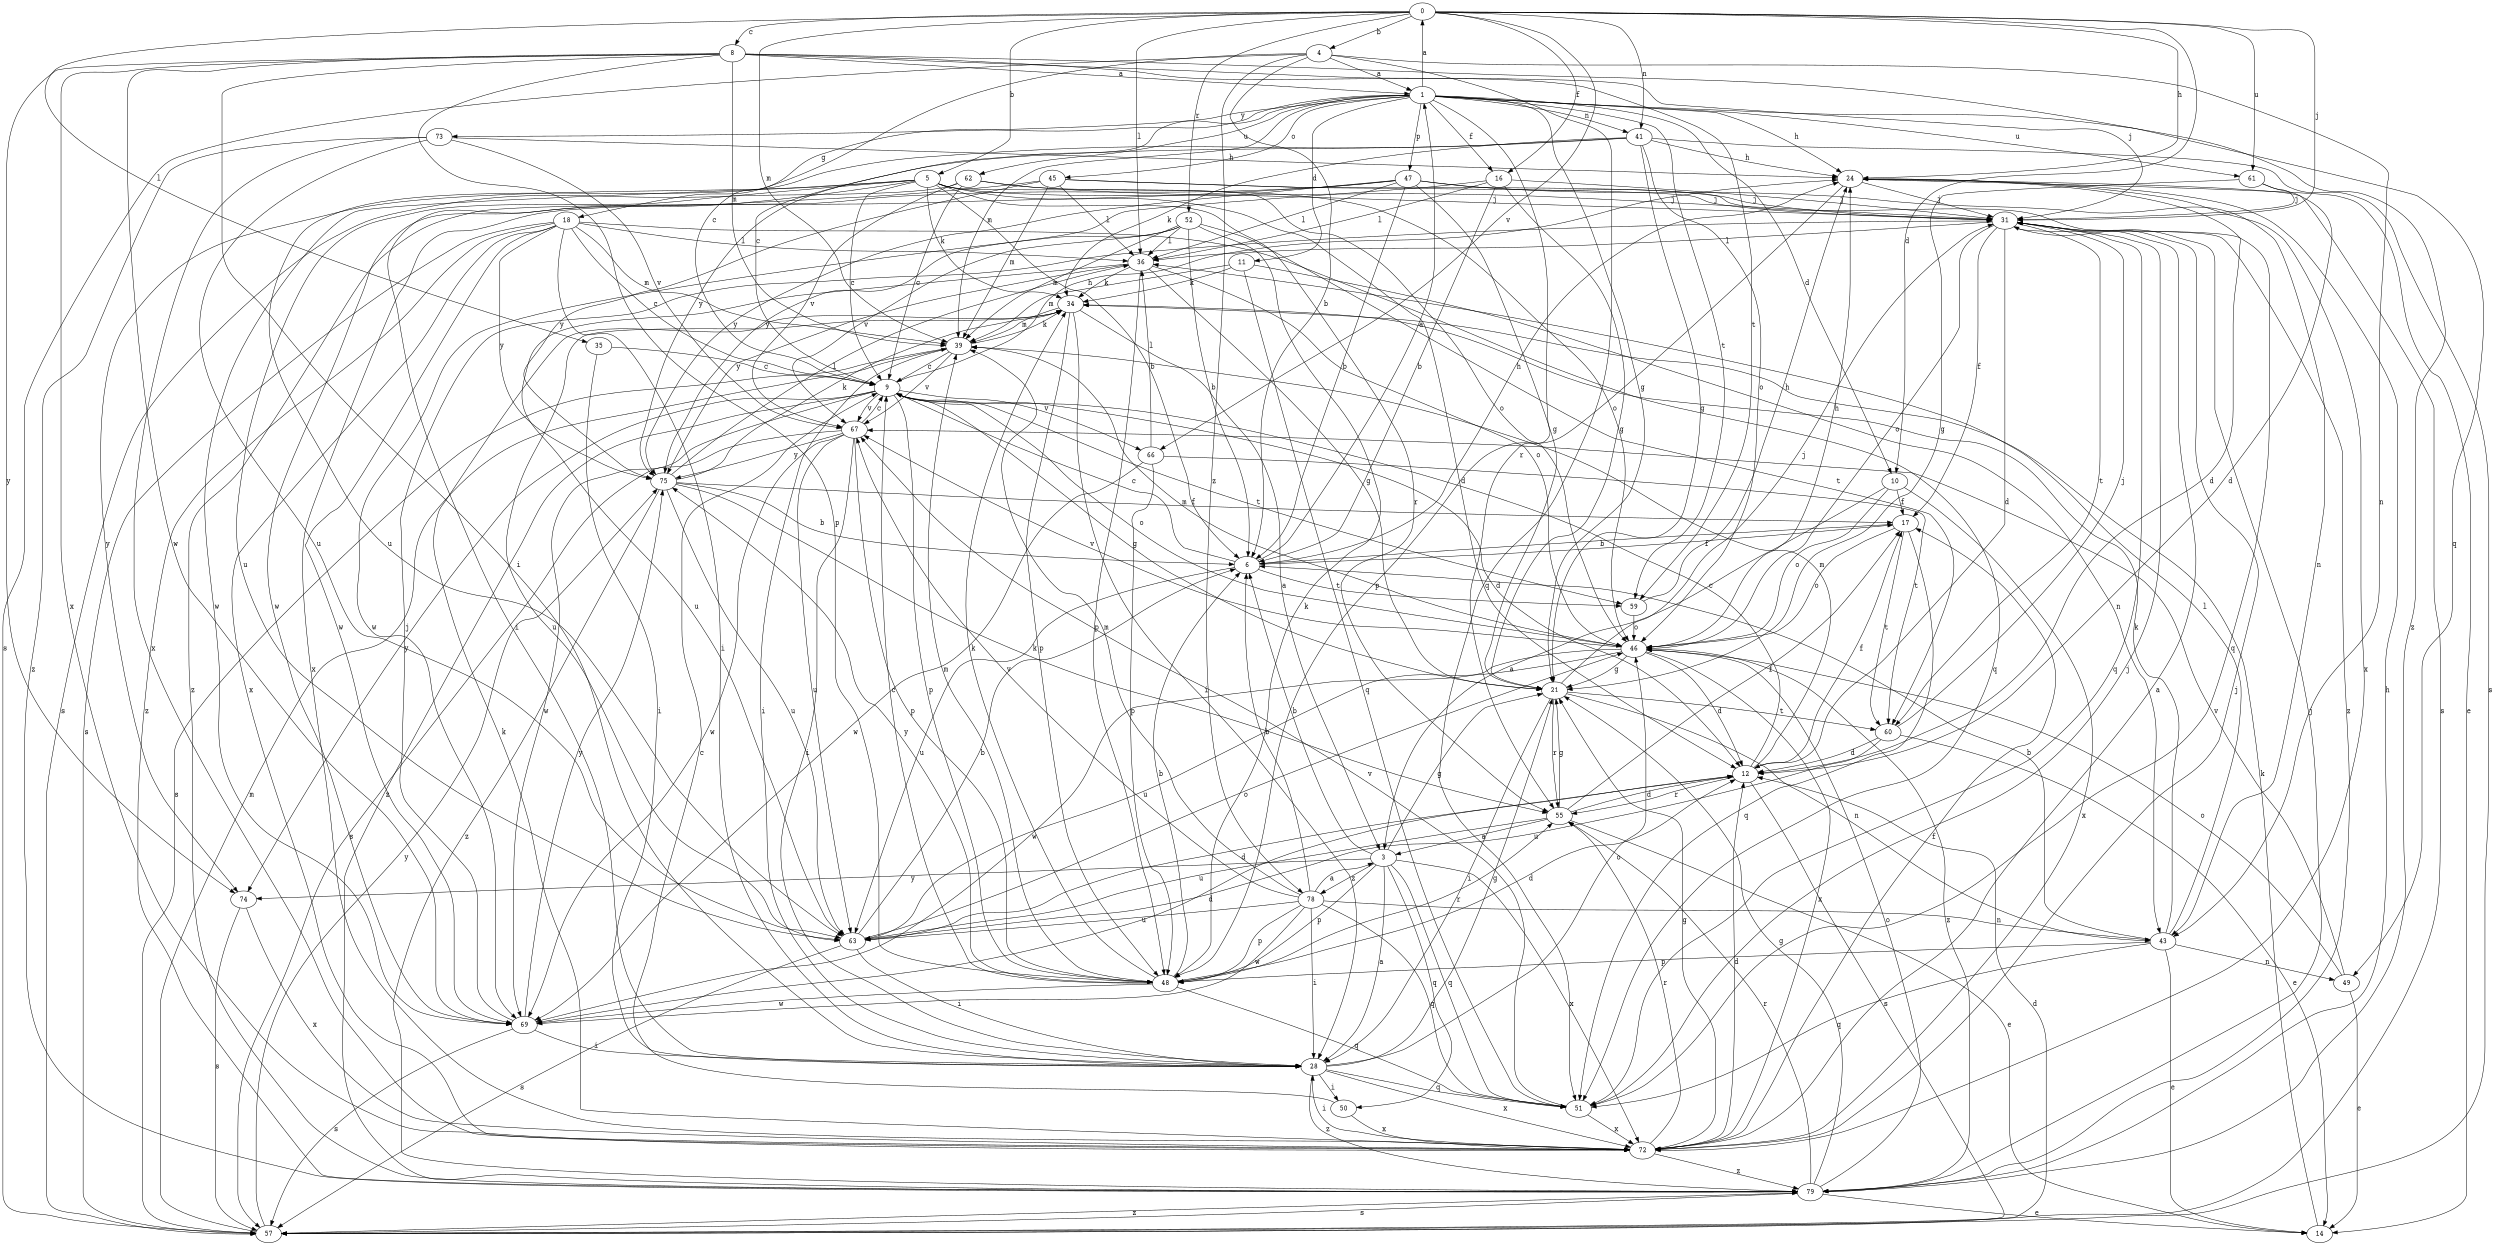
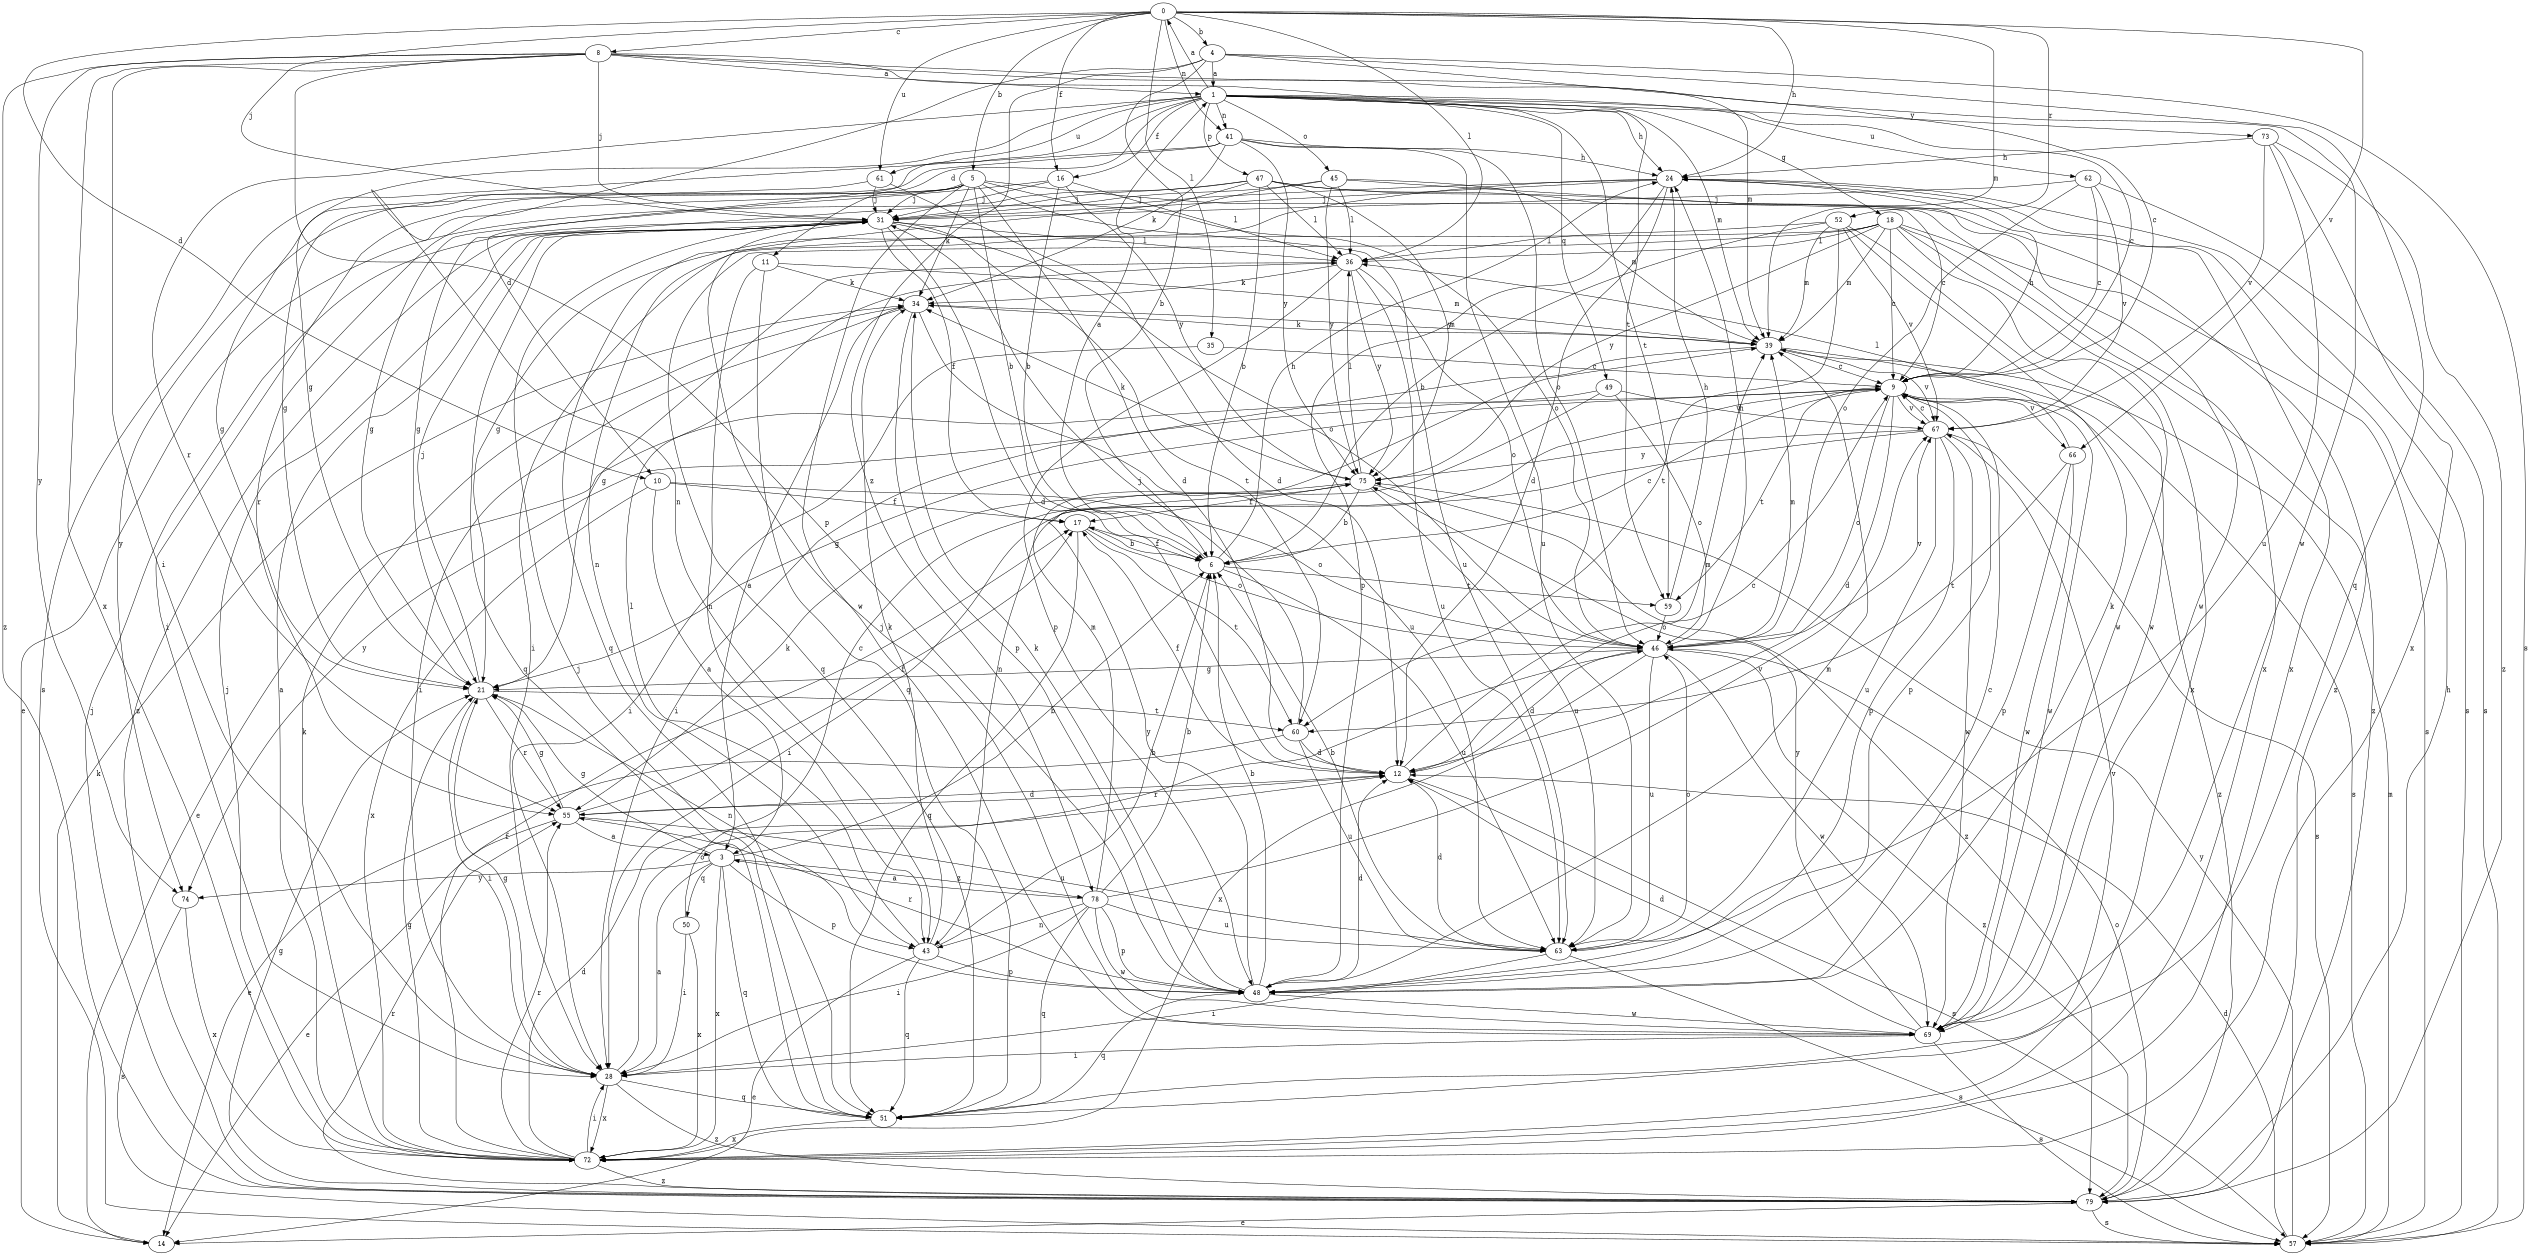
none -> (691, 260)
(2252, 962) -> (1043, 528)
(1327, 1086) -> (678, 1019)
(1037, 1213) -> none
